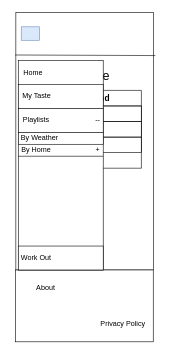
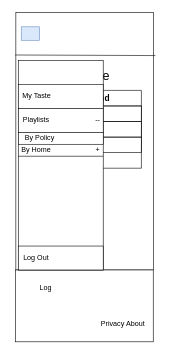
(33, 72) -> none
(40, 138) -> (40, 138)
(36, 258) -> (36, 258)
(46, 288) -> (46, 288)
(123, 324) -> (123, 324)
